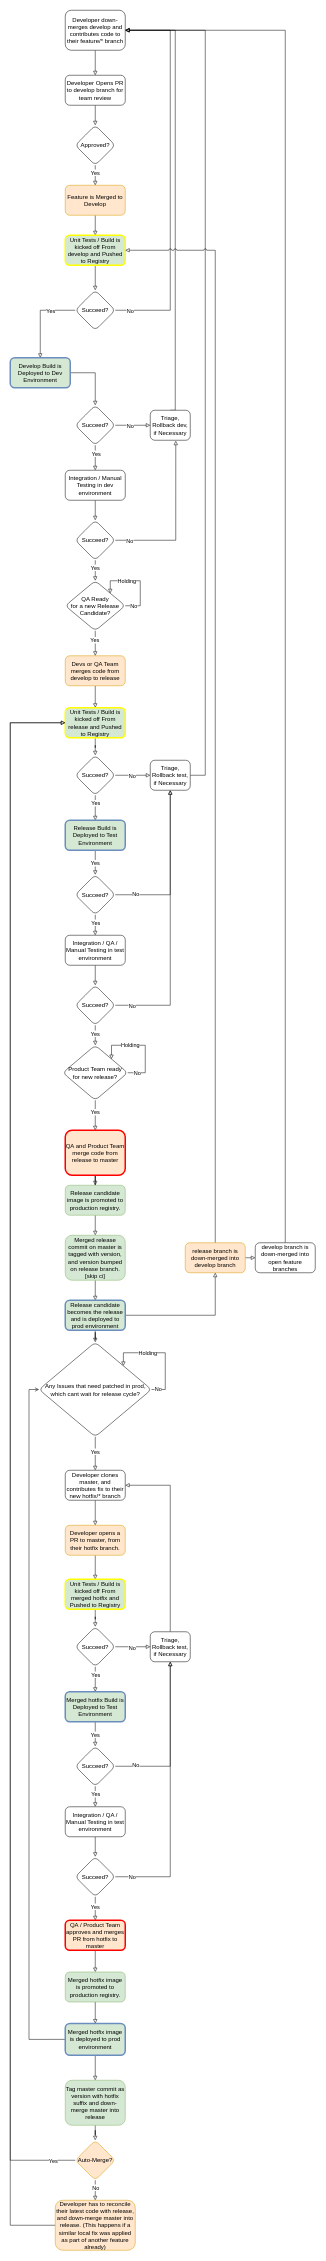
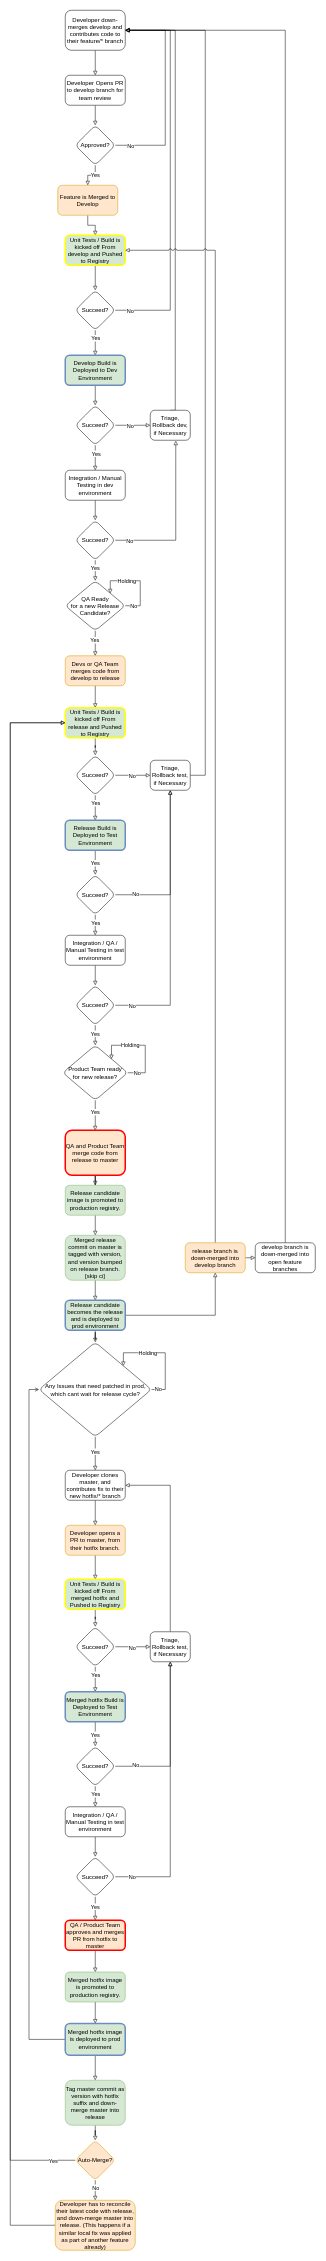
none -> (165, 114)
(95, 200) -> (88, 200)
(40, 373) -> (95, 370)
